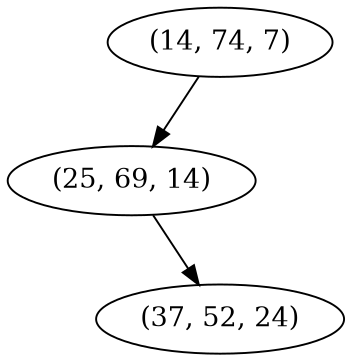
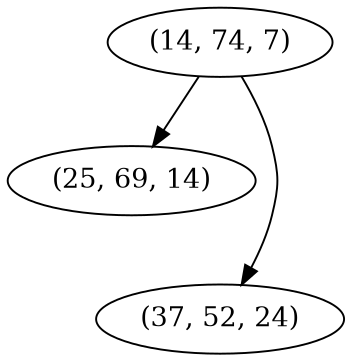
(171, 242) -> (277, 171)
